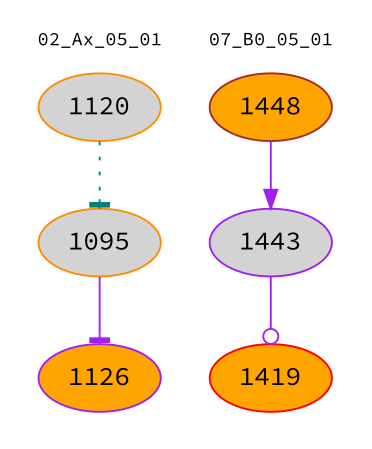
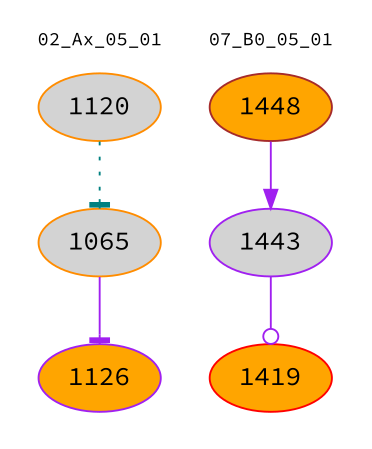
(100, 243) -> (100, 243)
